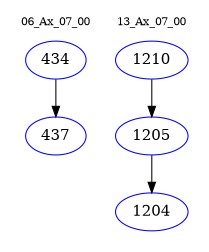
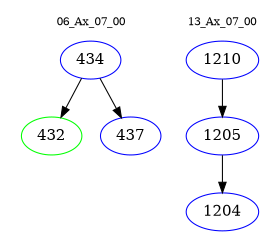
none -> (52, 136)
